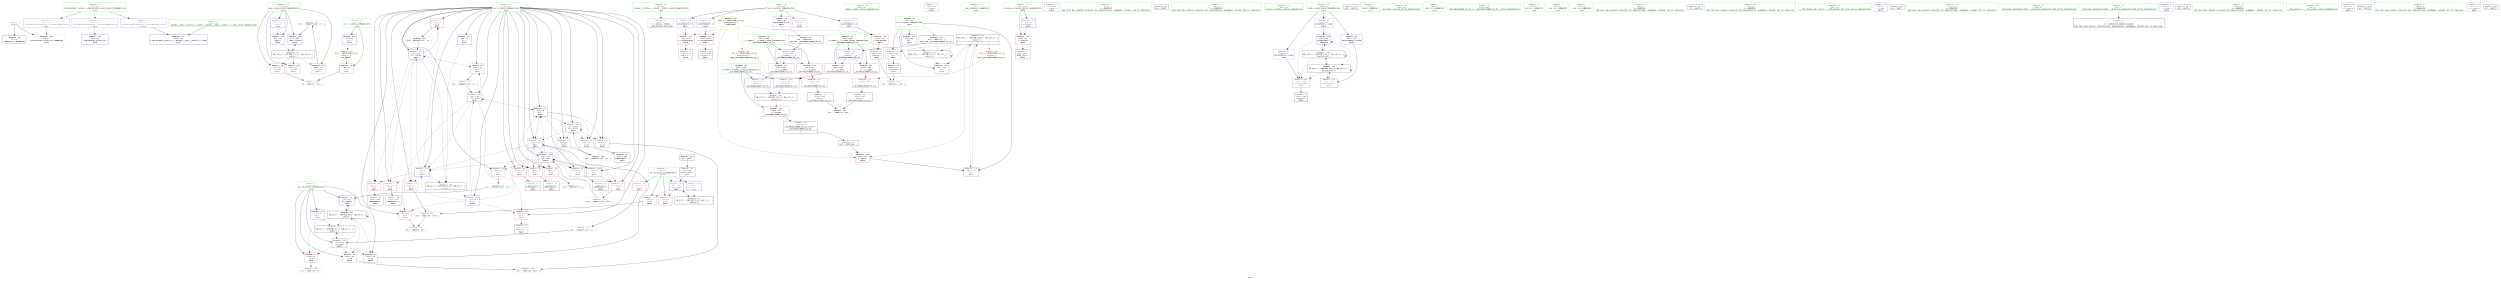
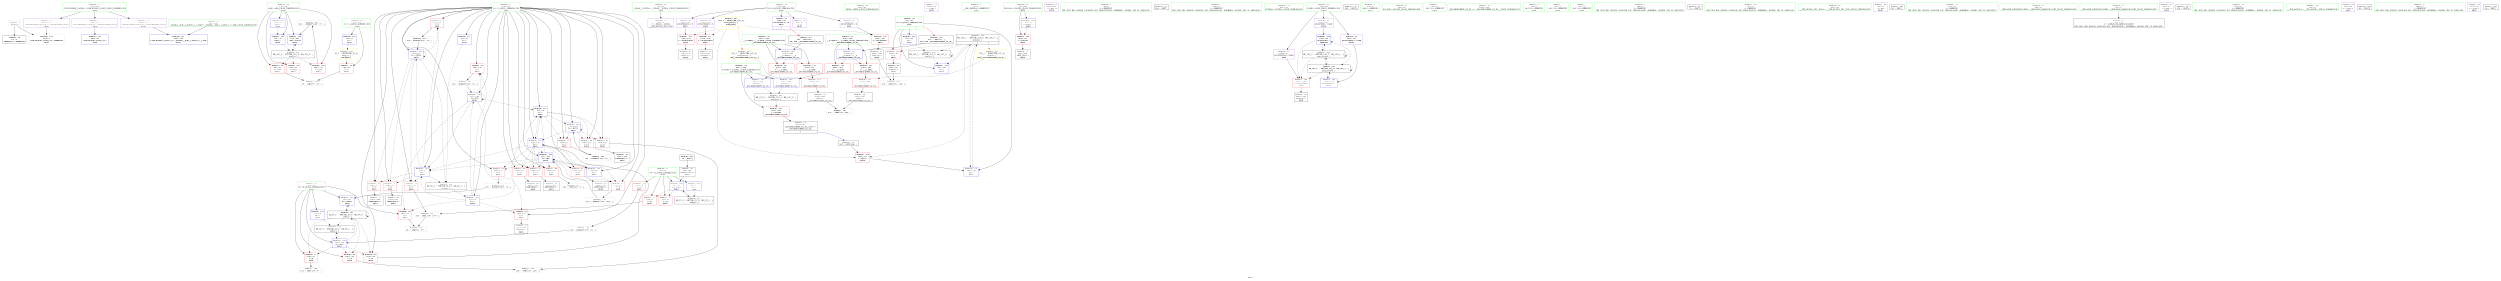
(446, 61) -> (477, 134)
